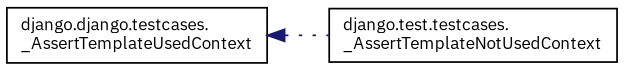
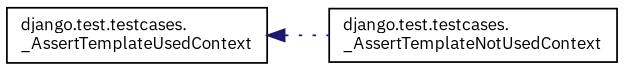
(137, 35) -> (137, 35)
